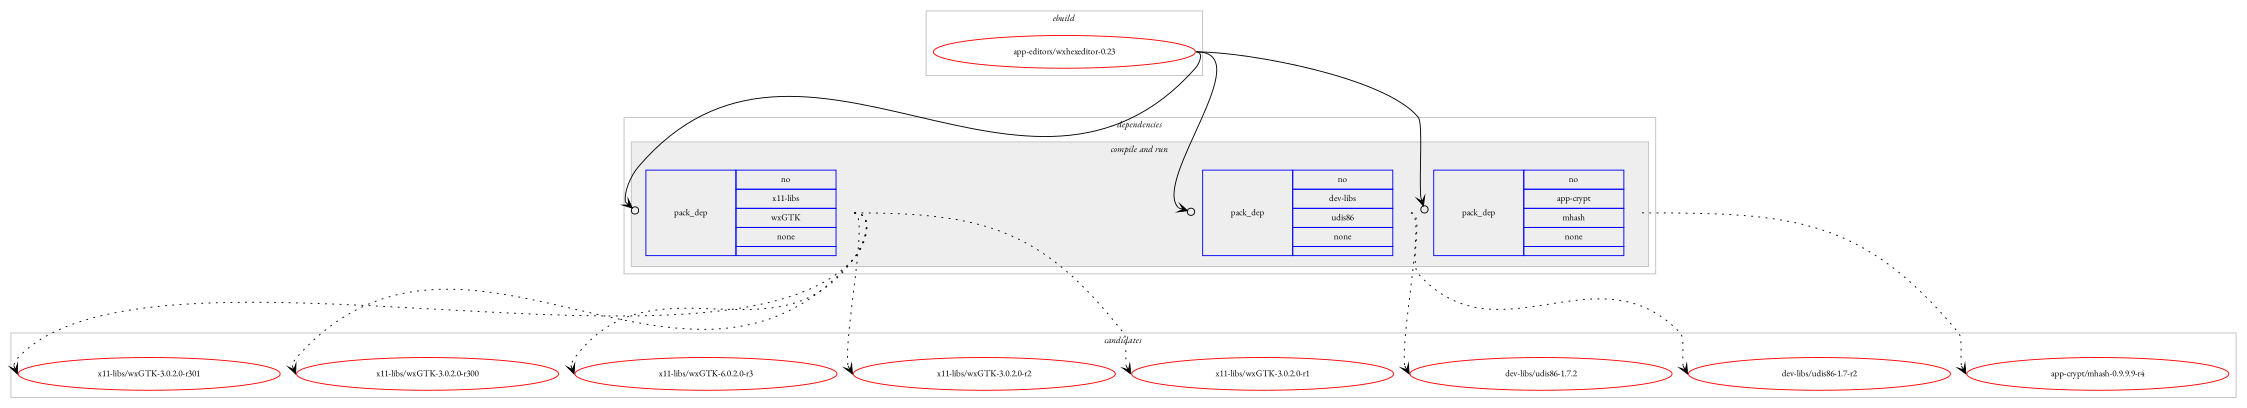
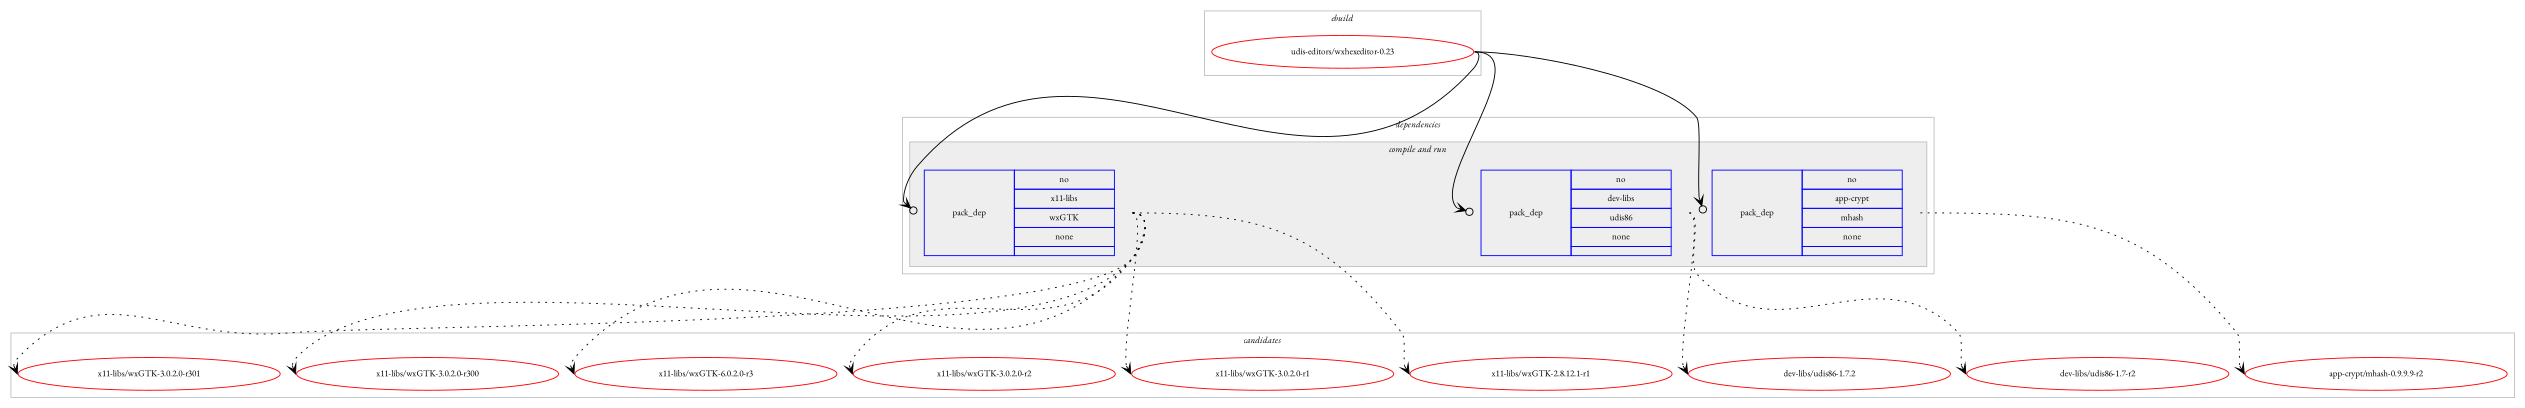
(1064, 52) -> (1343, 52)
none -> (1541, 374)
(2098, 374) -> (2376, 374)
